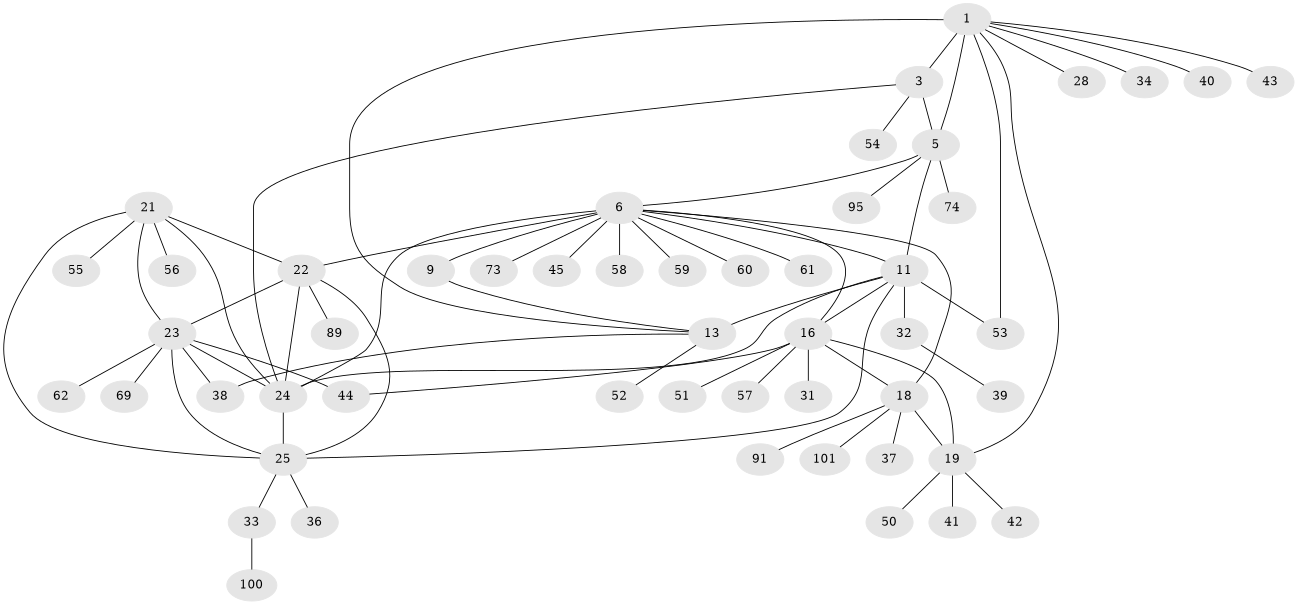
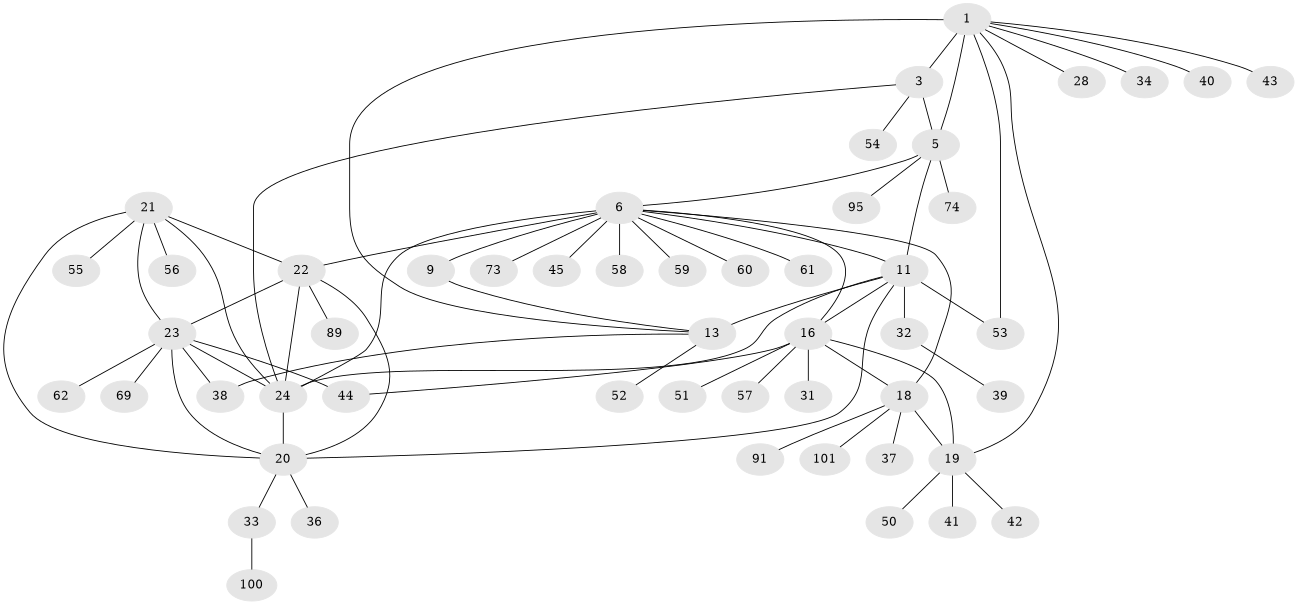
(283, 460) -> (283, 460)
